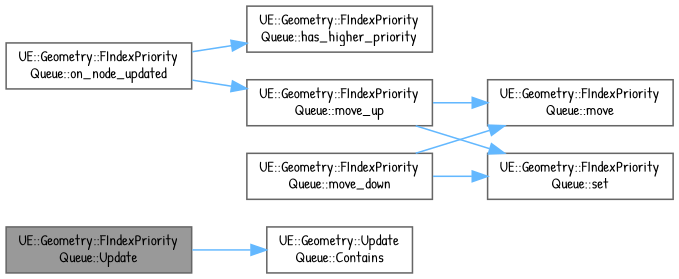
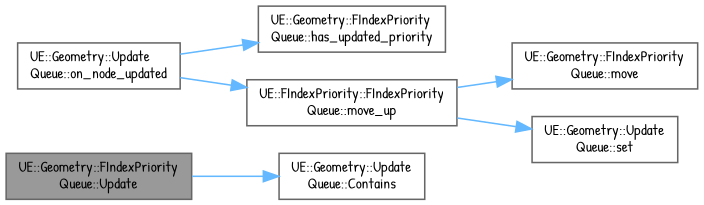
(340, 29) -> (352, 29)
(99, 66) -> (99, 66)
(340, 103) -> (352, 103)
(340, 176) -> none
(580, 176) -> (605, 140)
